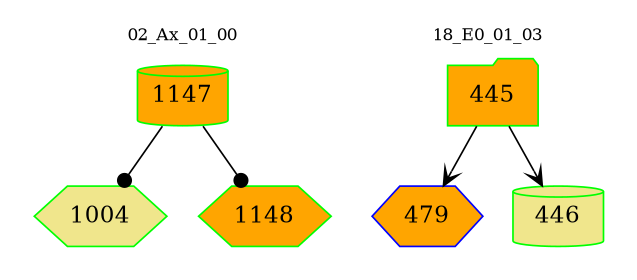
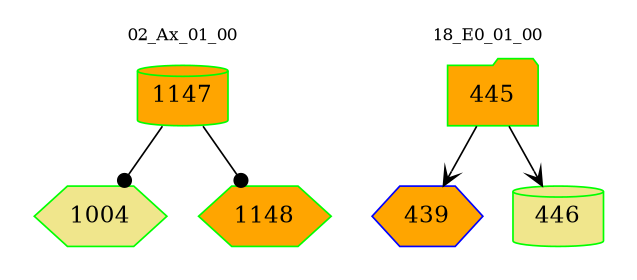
(488, 36) -> (488, 36)
(427, 216) -> (427, 216)
